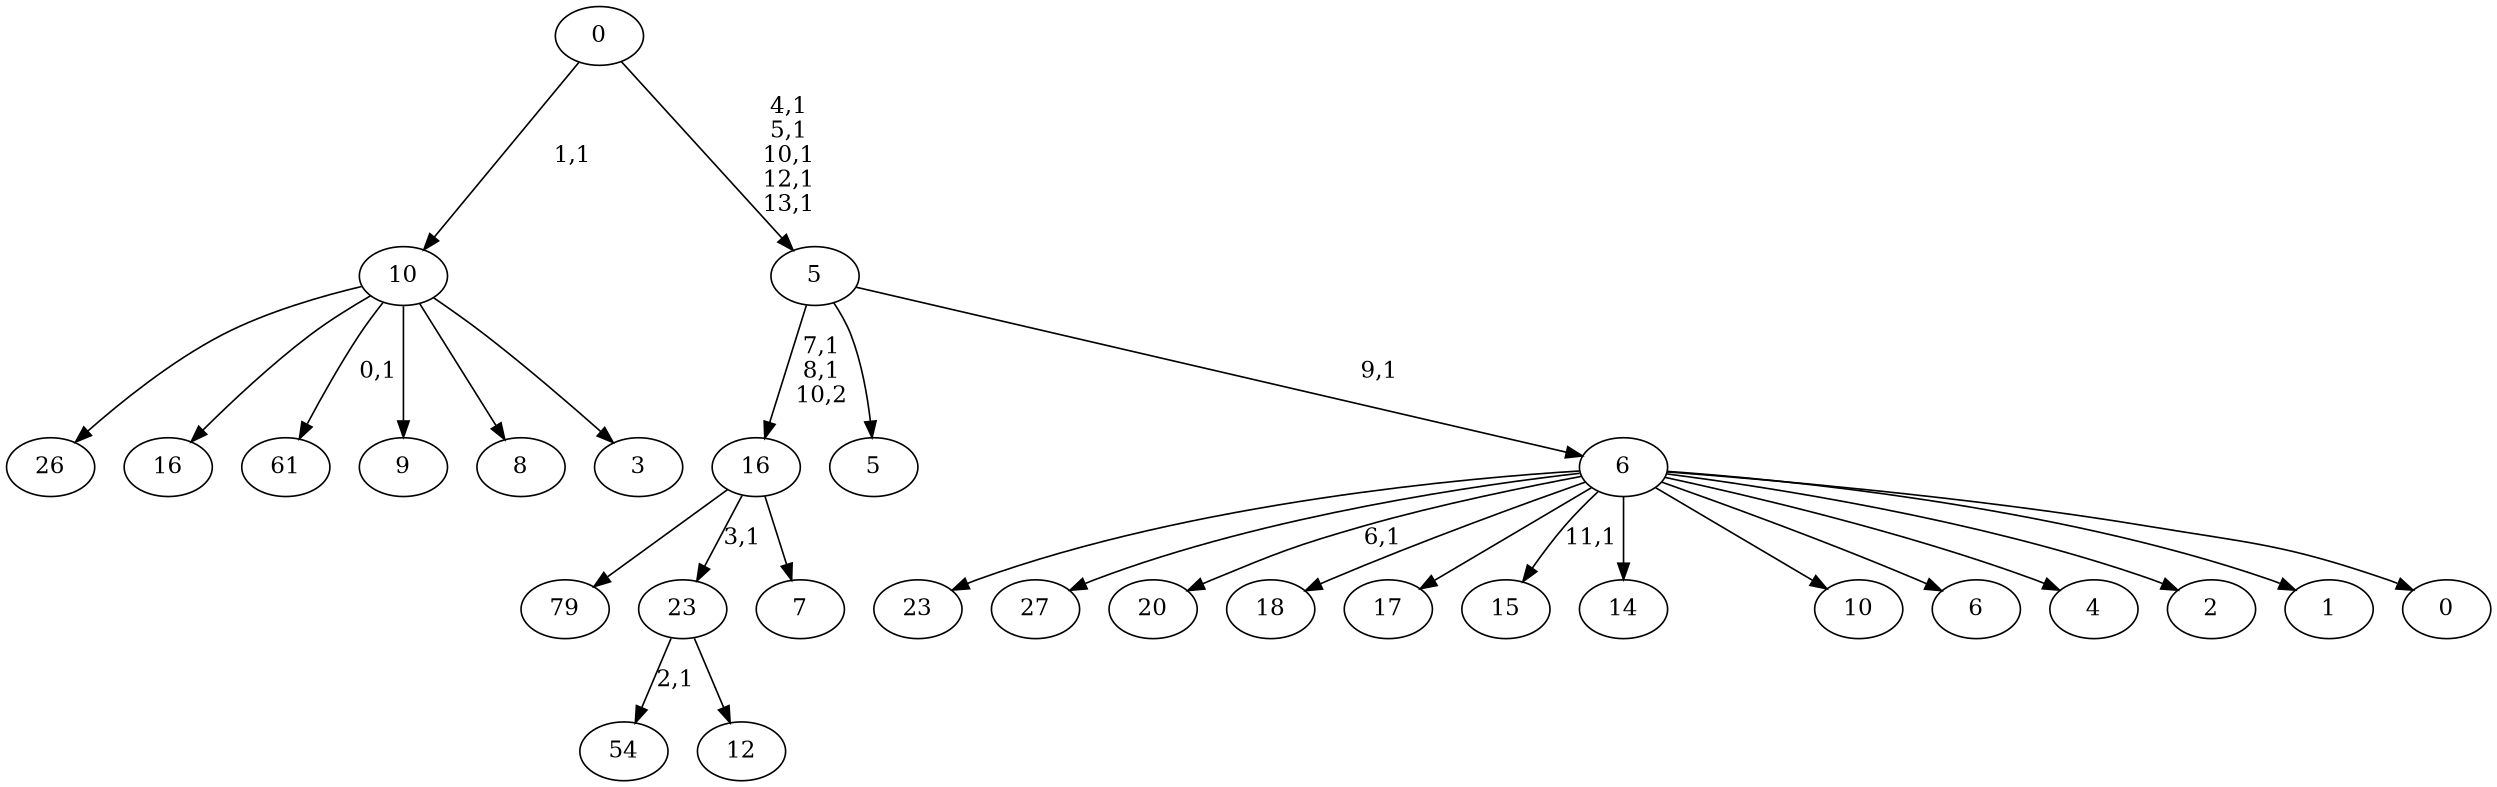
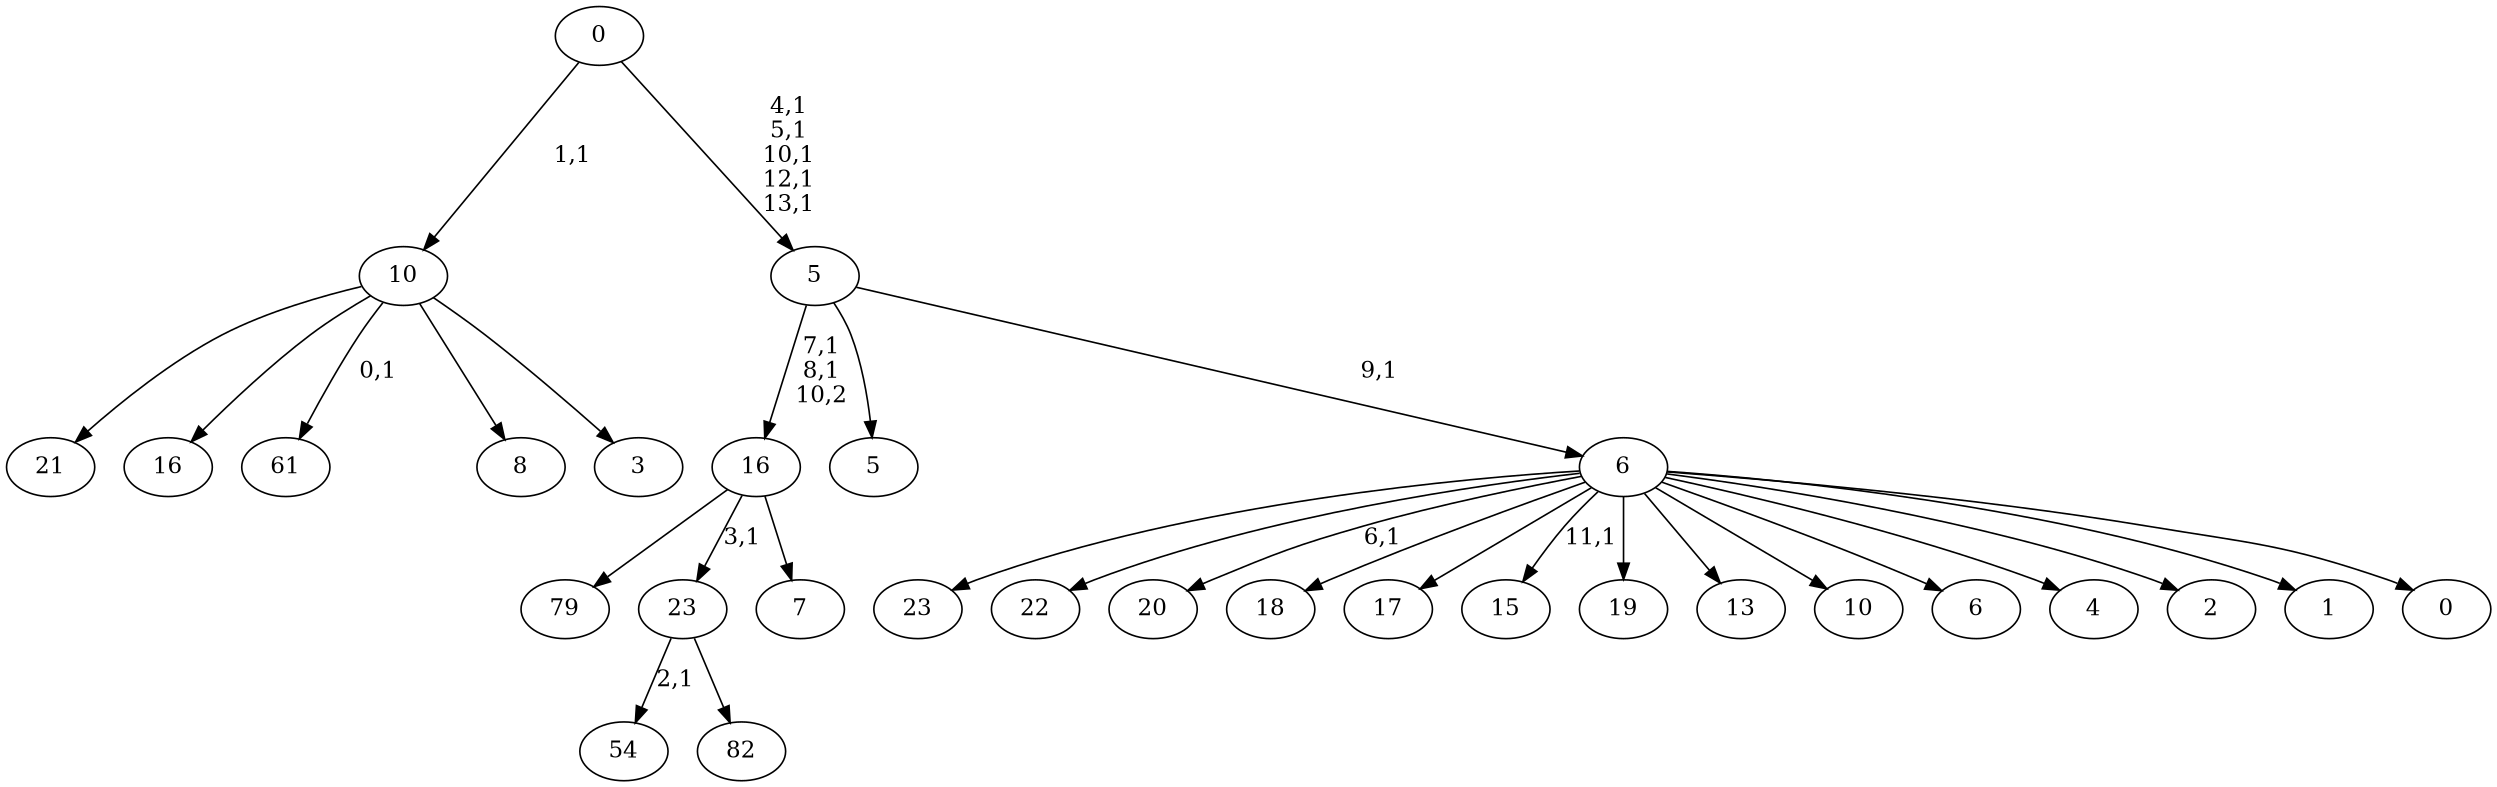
(51, 467) -> (51, 467)
(403, 467) -> none
(1036, 609) -> (1036, 609)
(1624, 609) -> (1624, 609)
none -> (1741, 609)
(742, 751) -> (742, 751)
